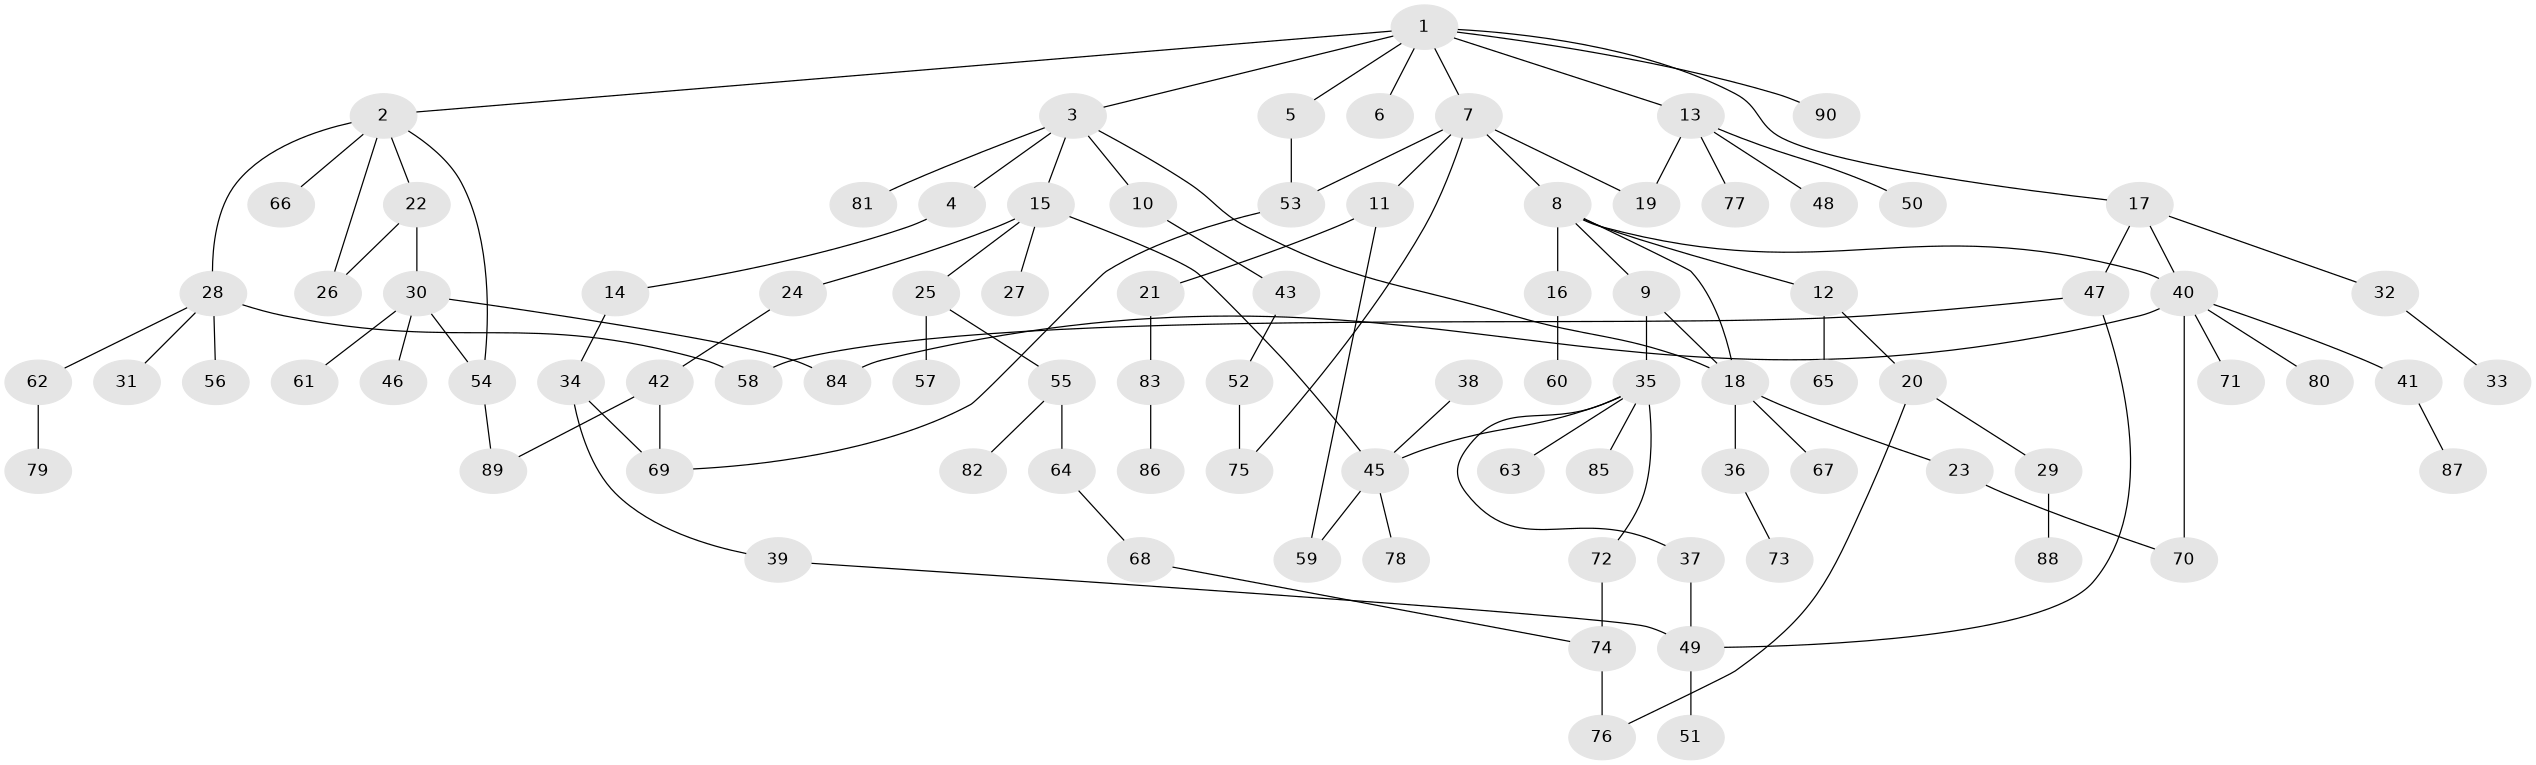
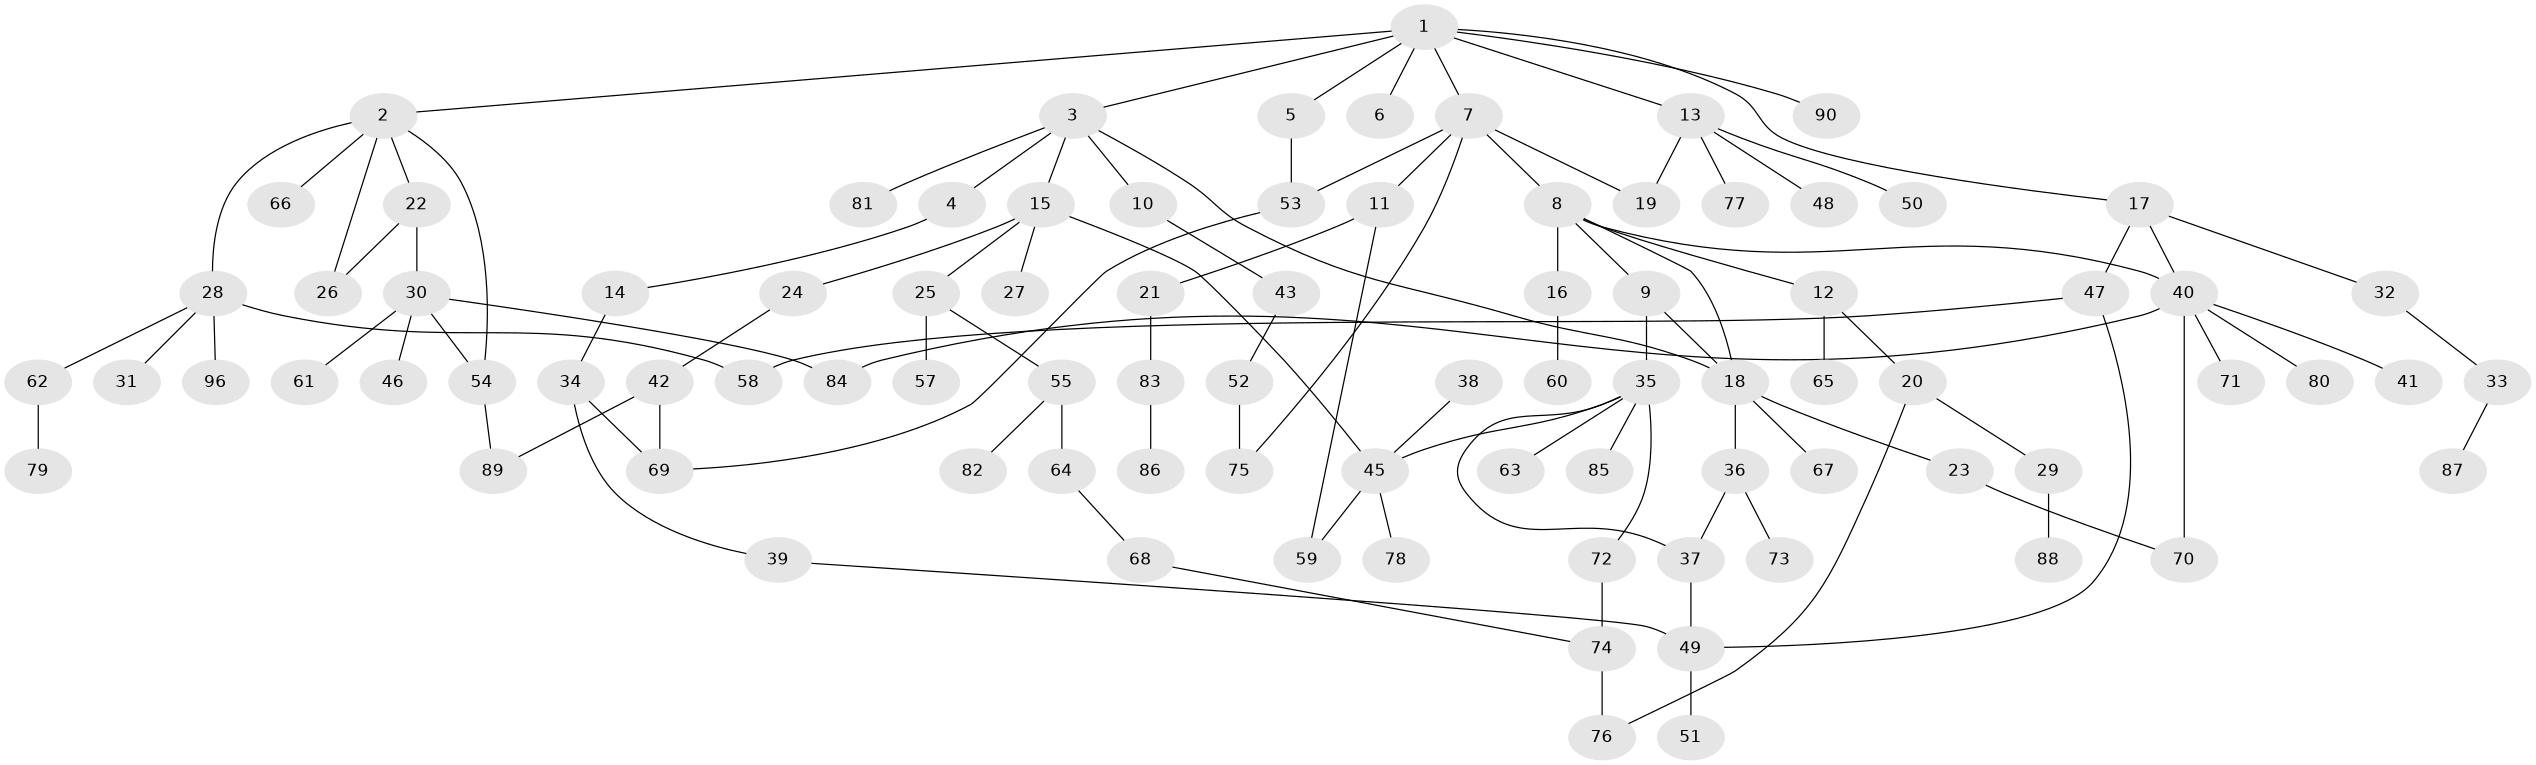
(216, 382) -> (216, 382)
(2431, 427) -> (2475, 427)
none -> (1713, 516)
